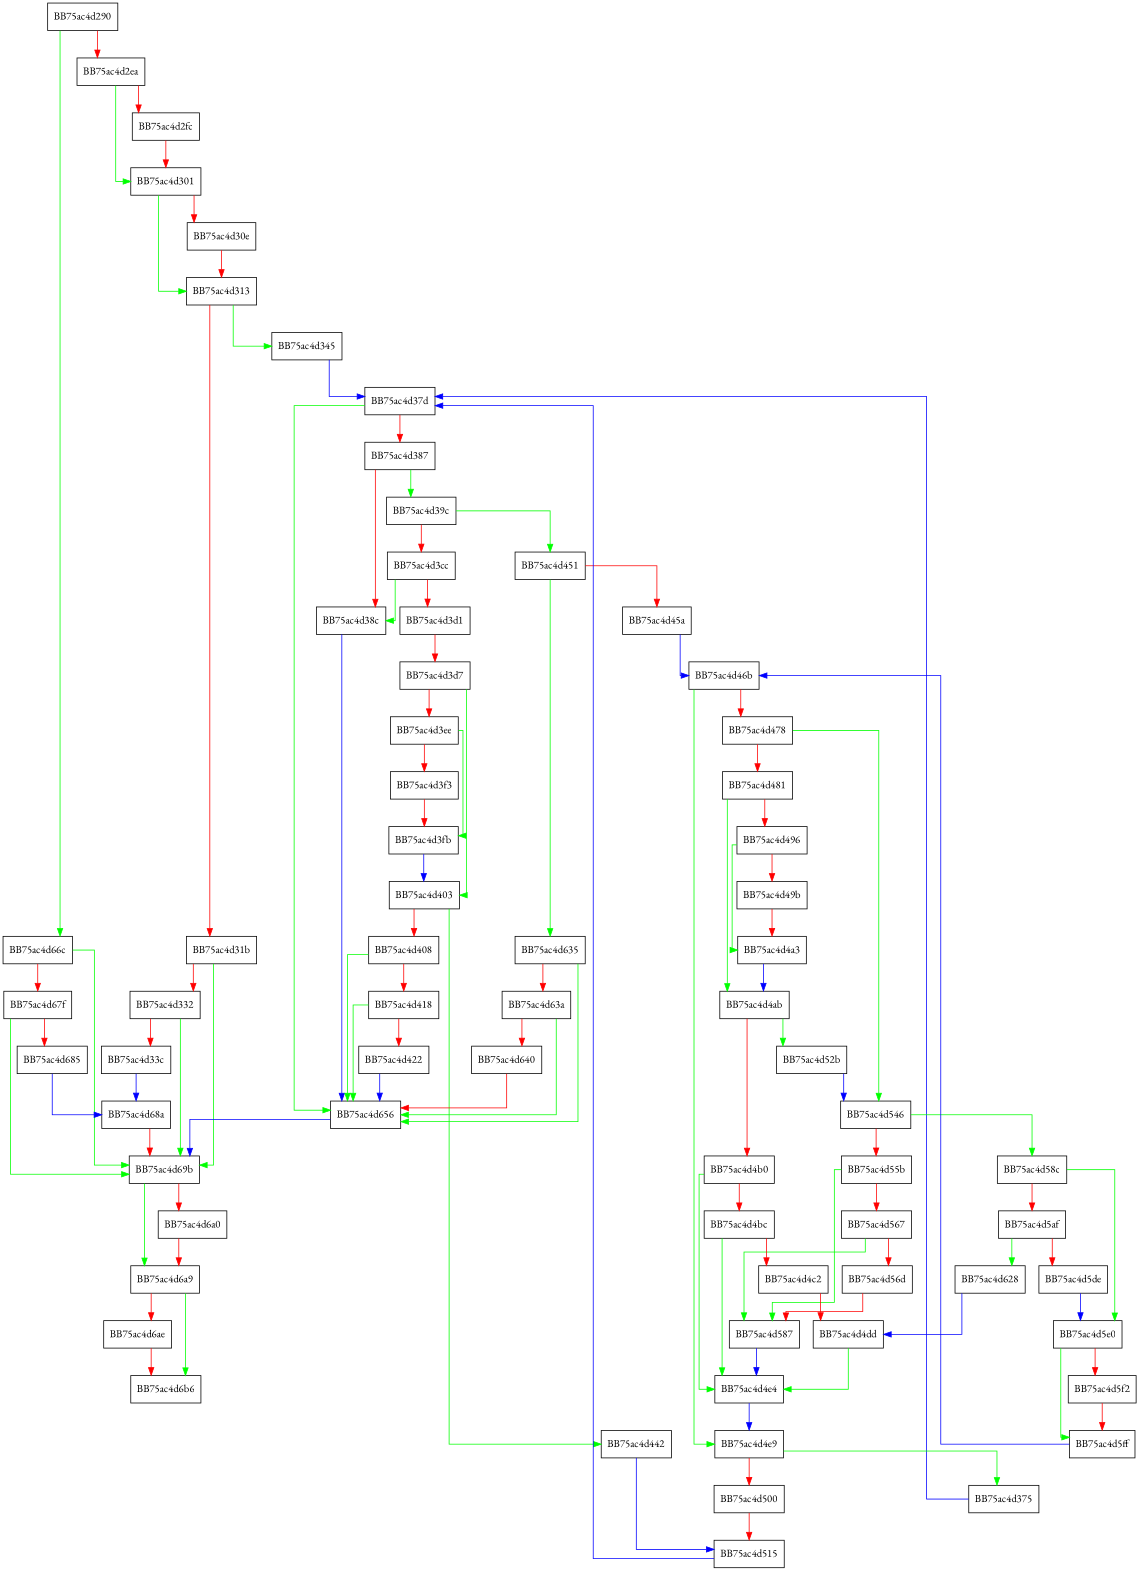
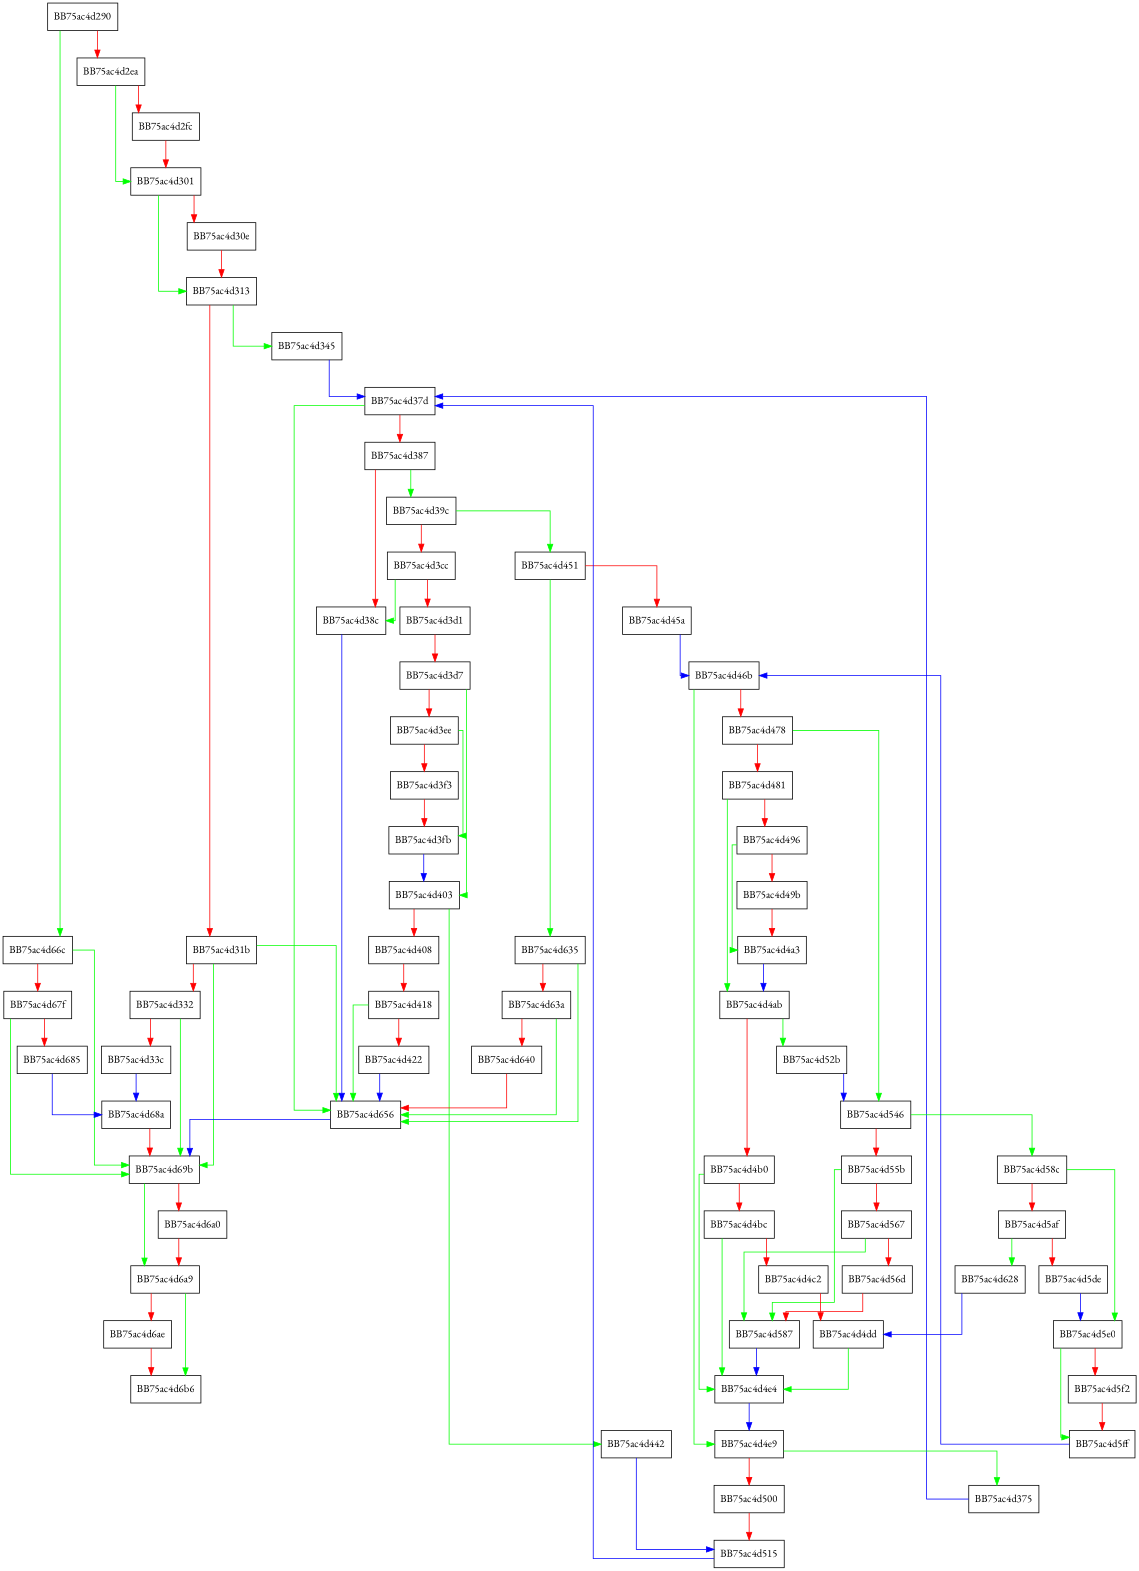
(347, 1013) -> (336, 980)
